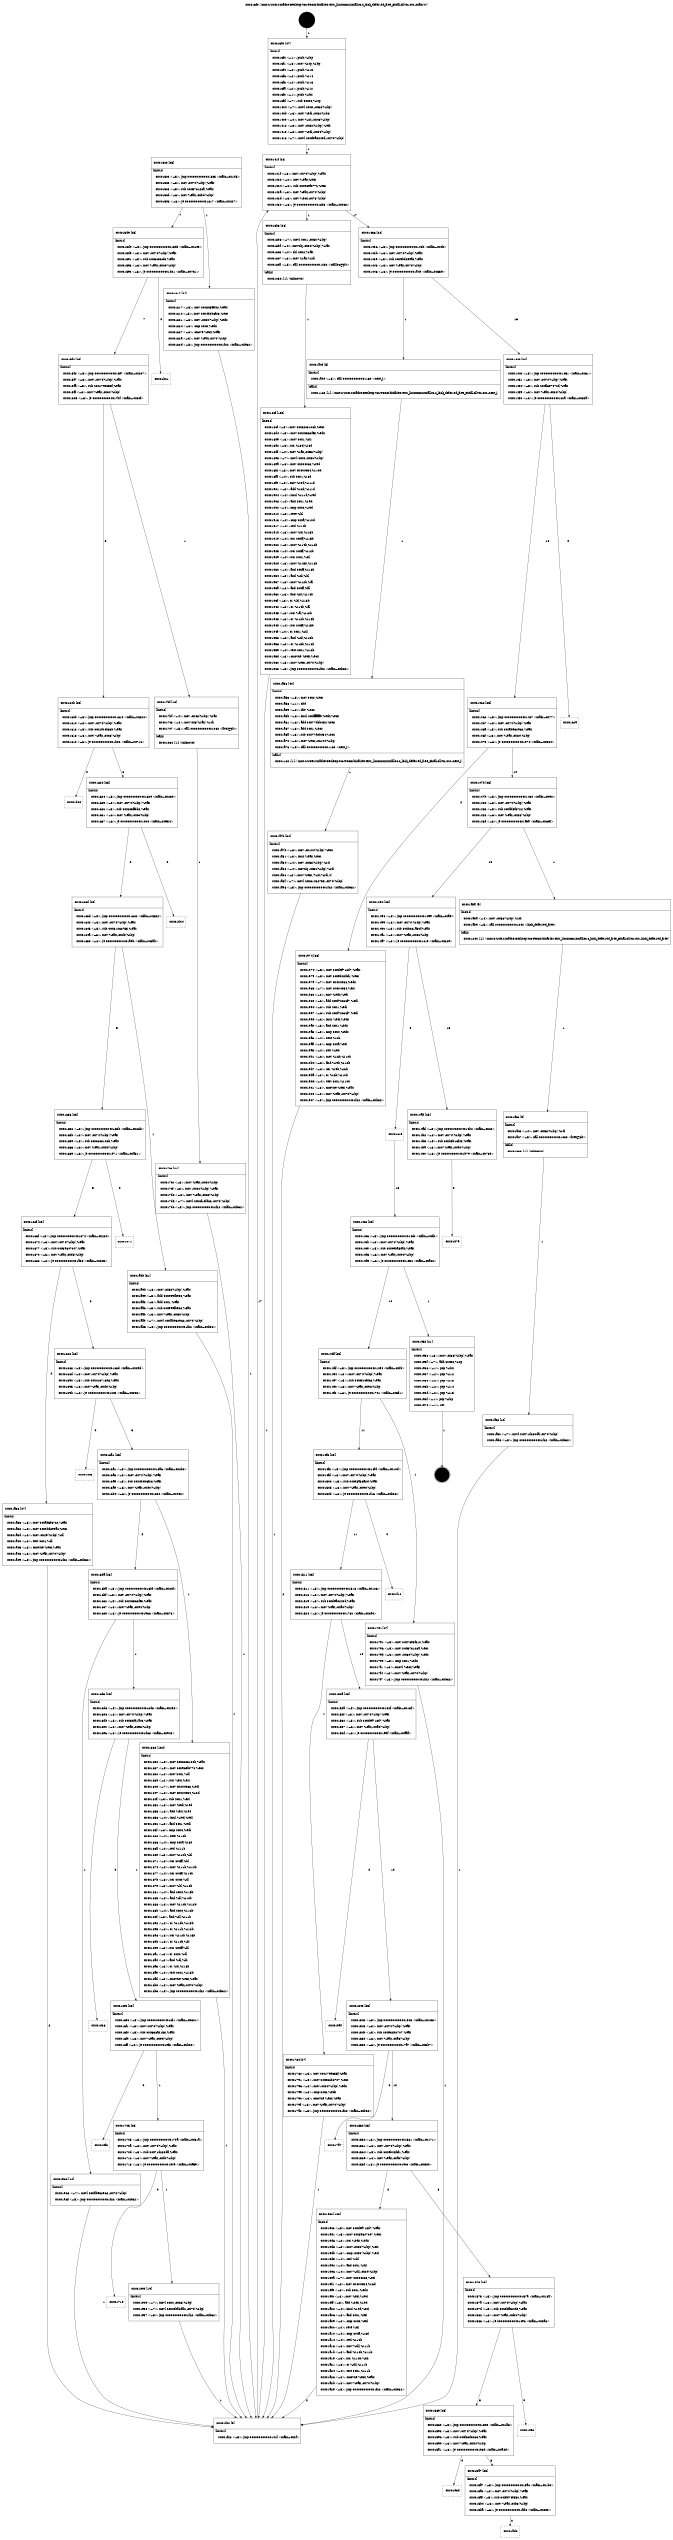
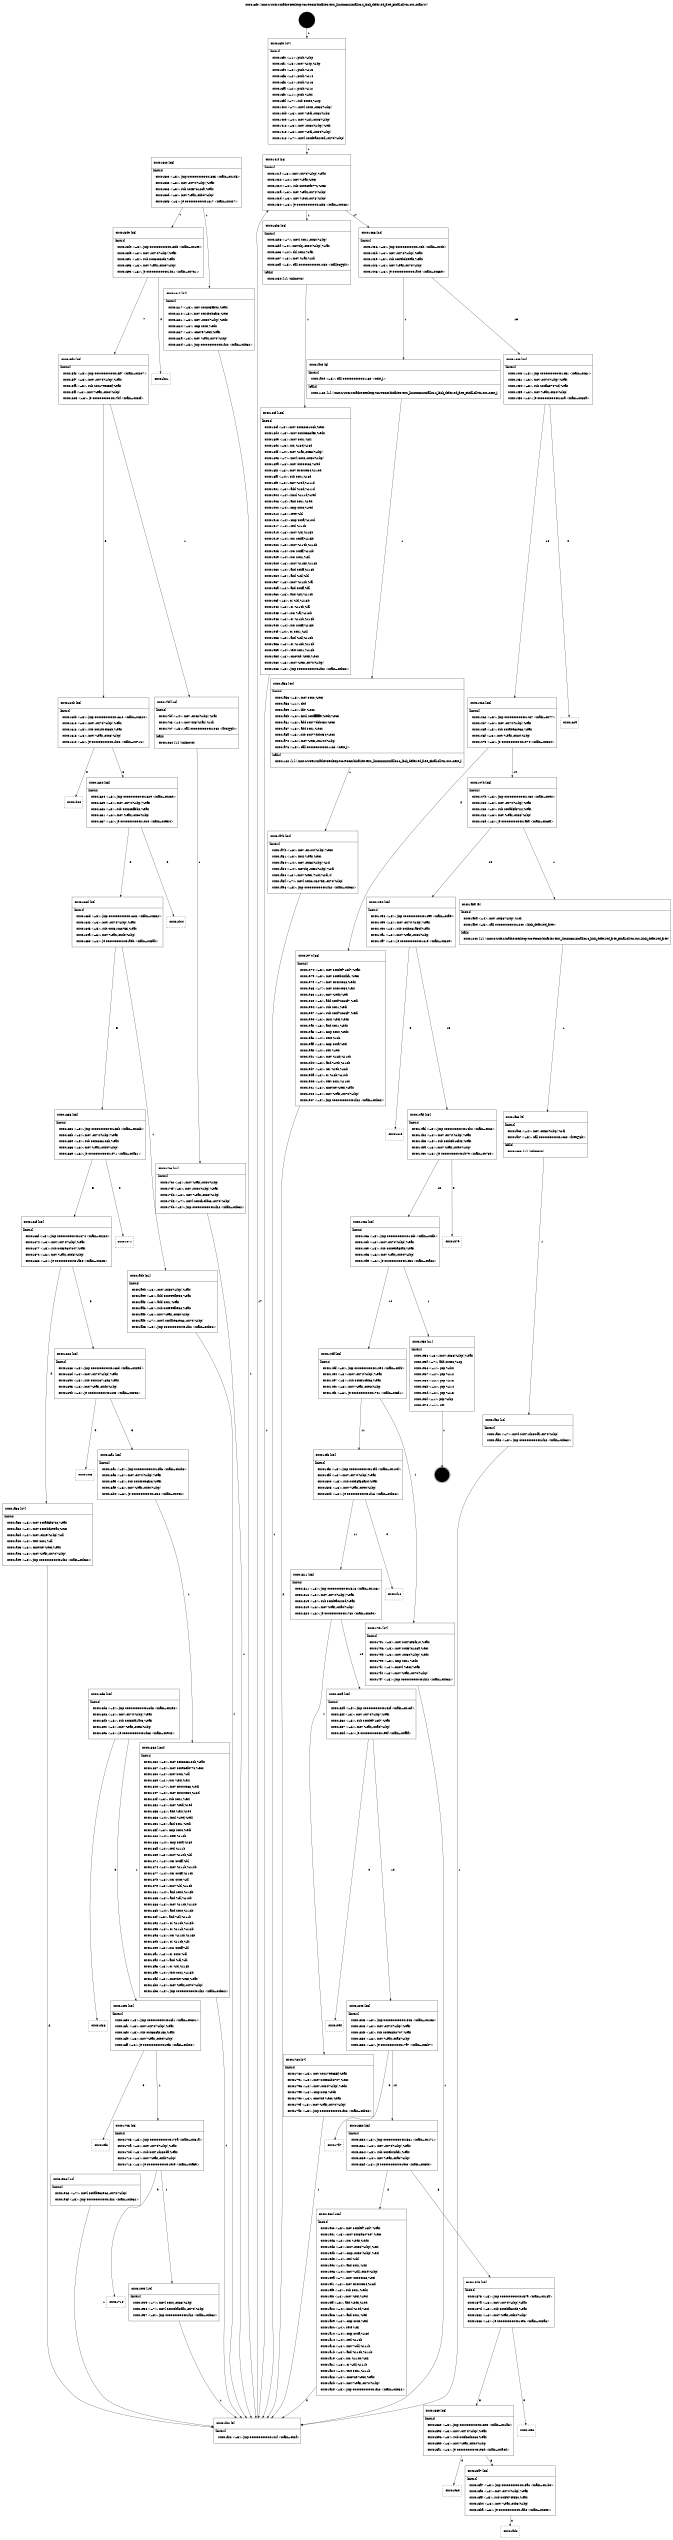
(395, 1178) -> (424, 1187)
(133, 1594) -> none
